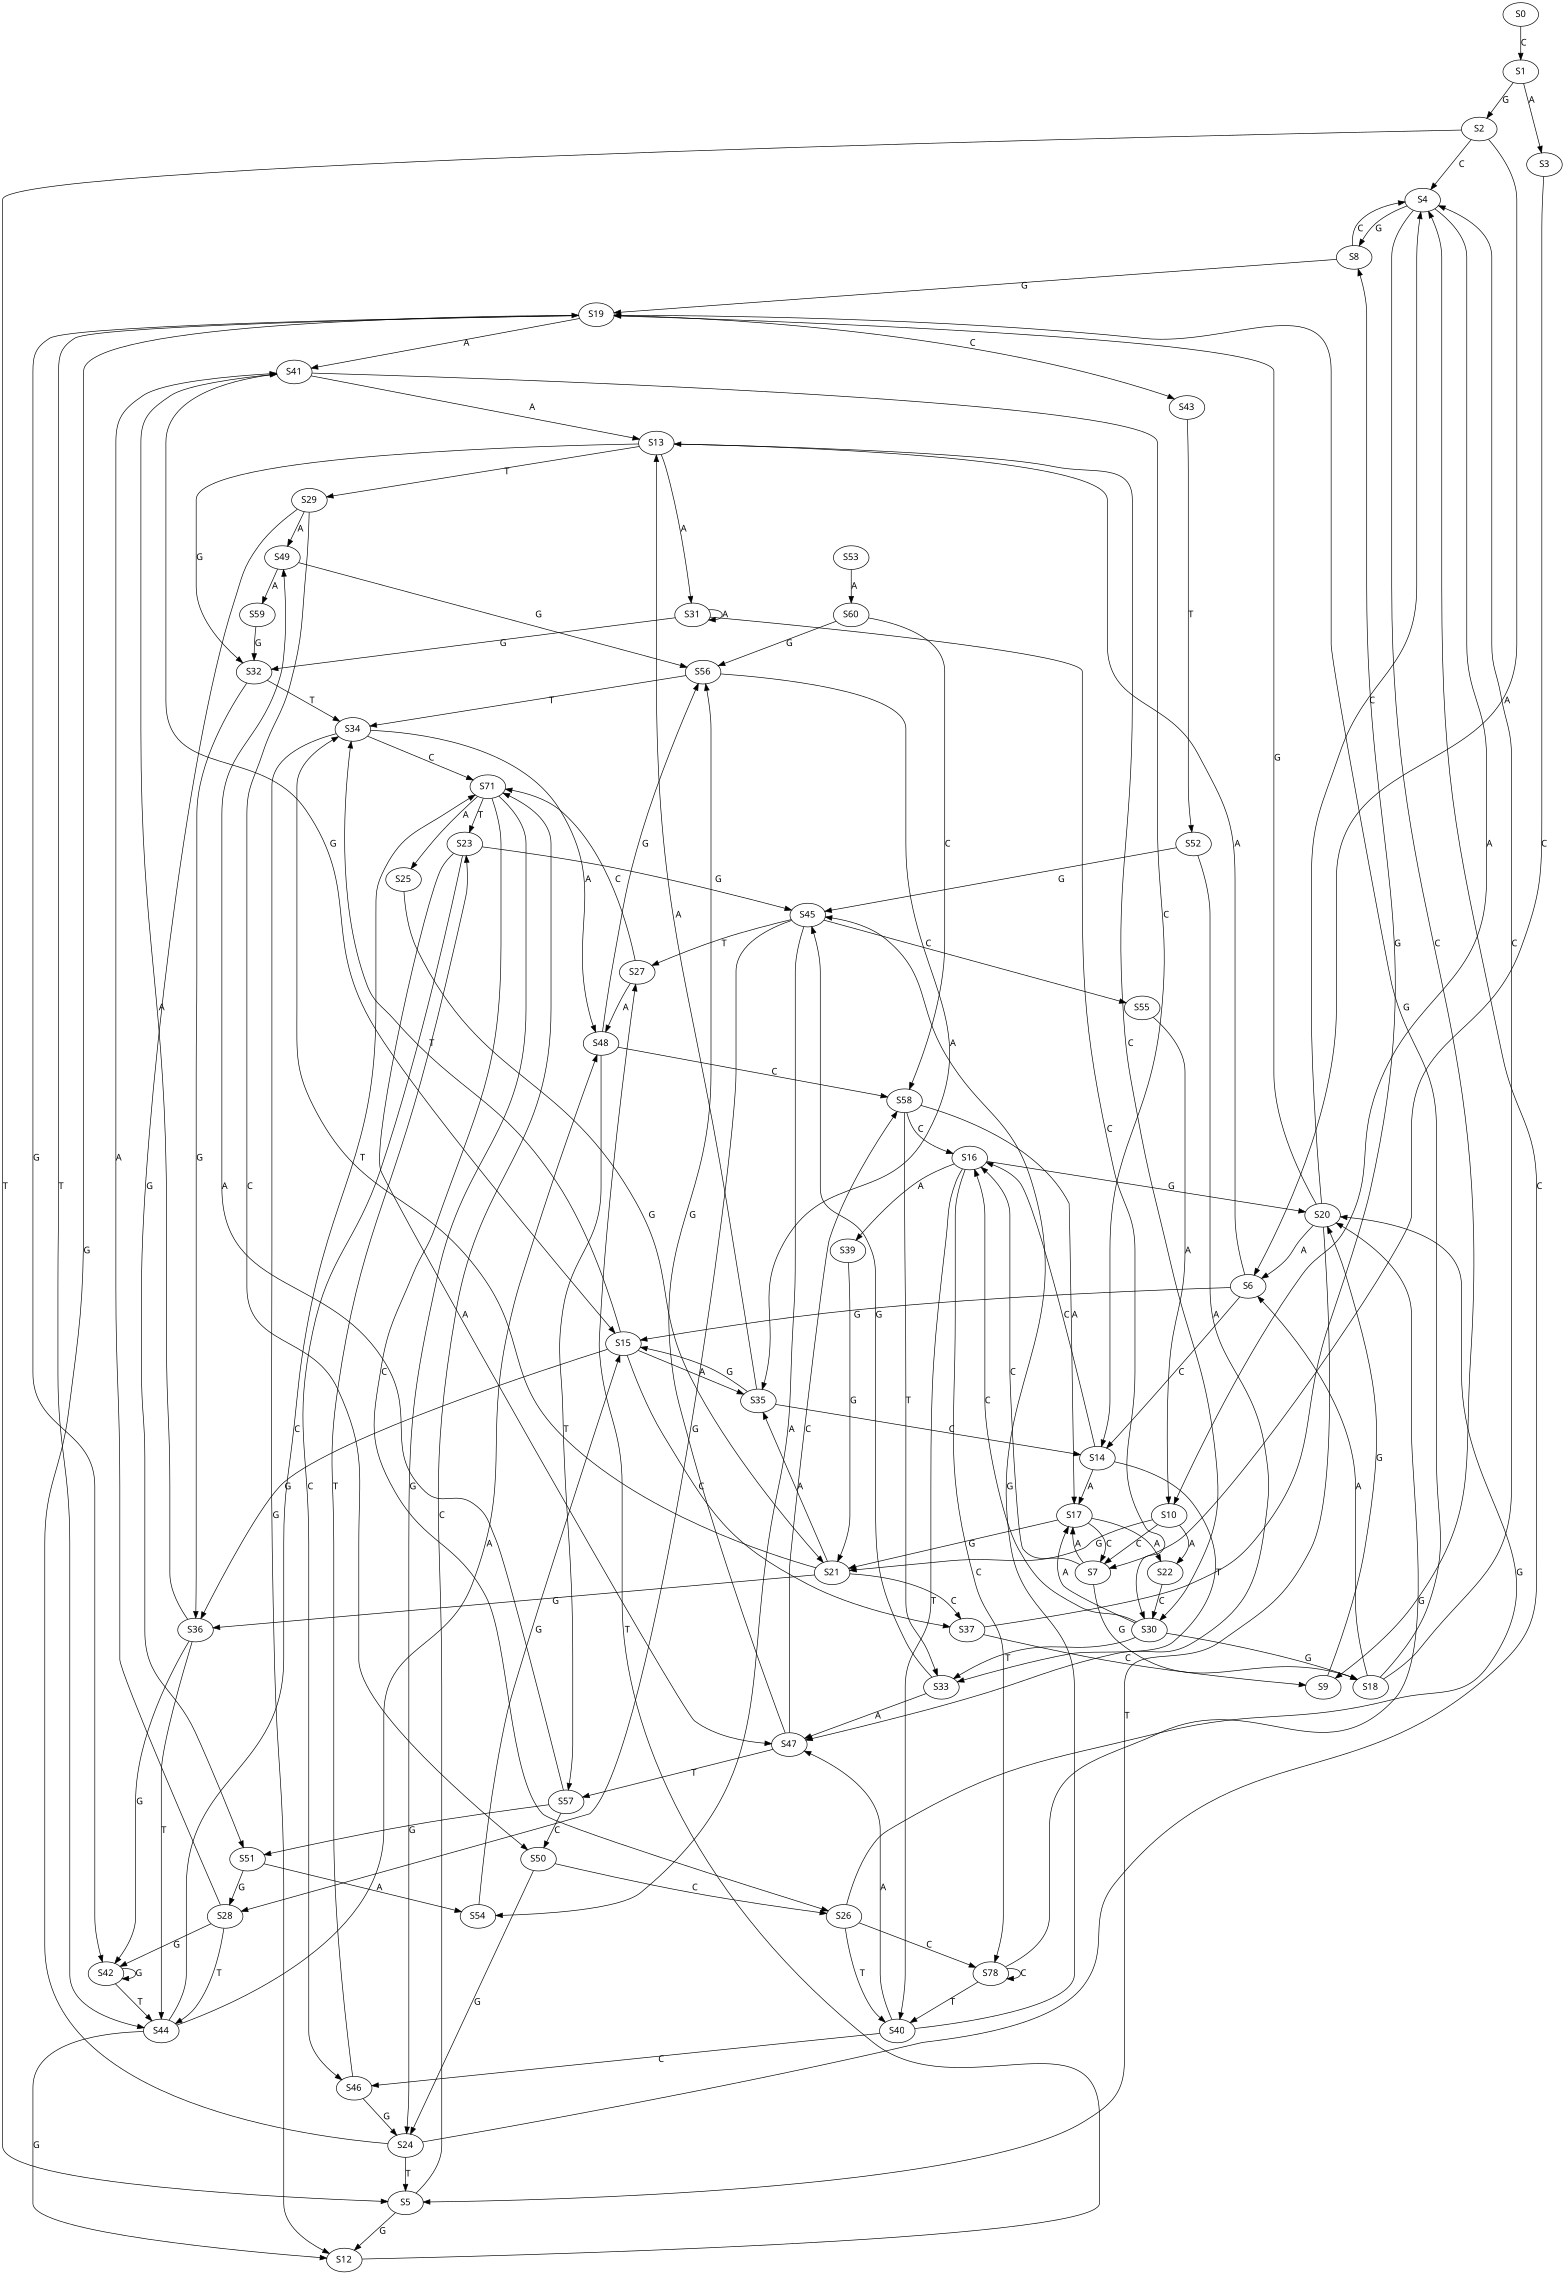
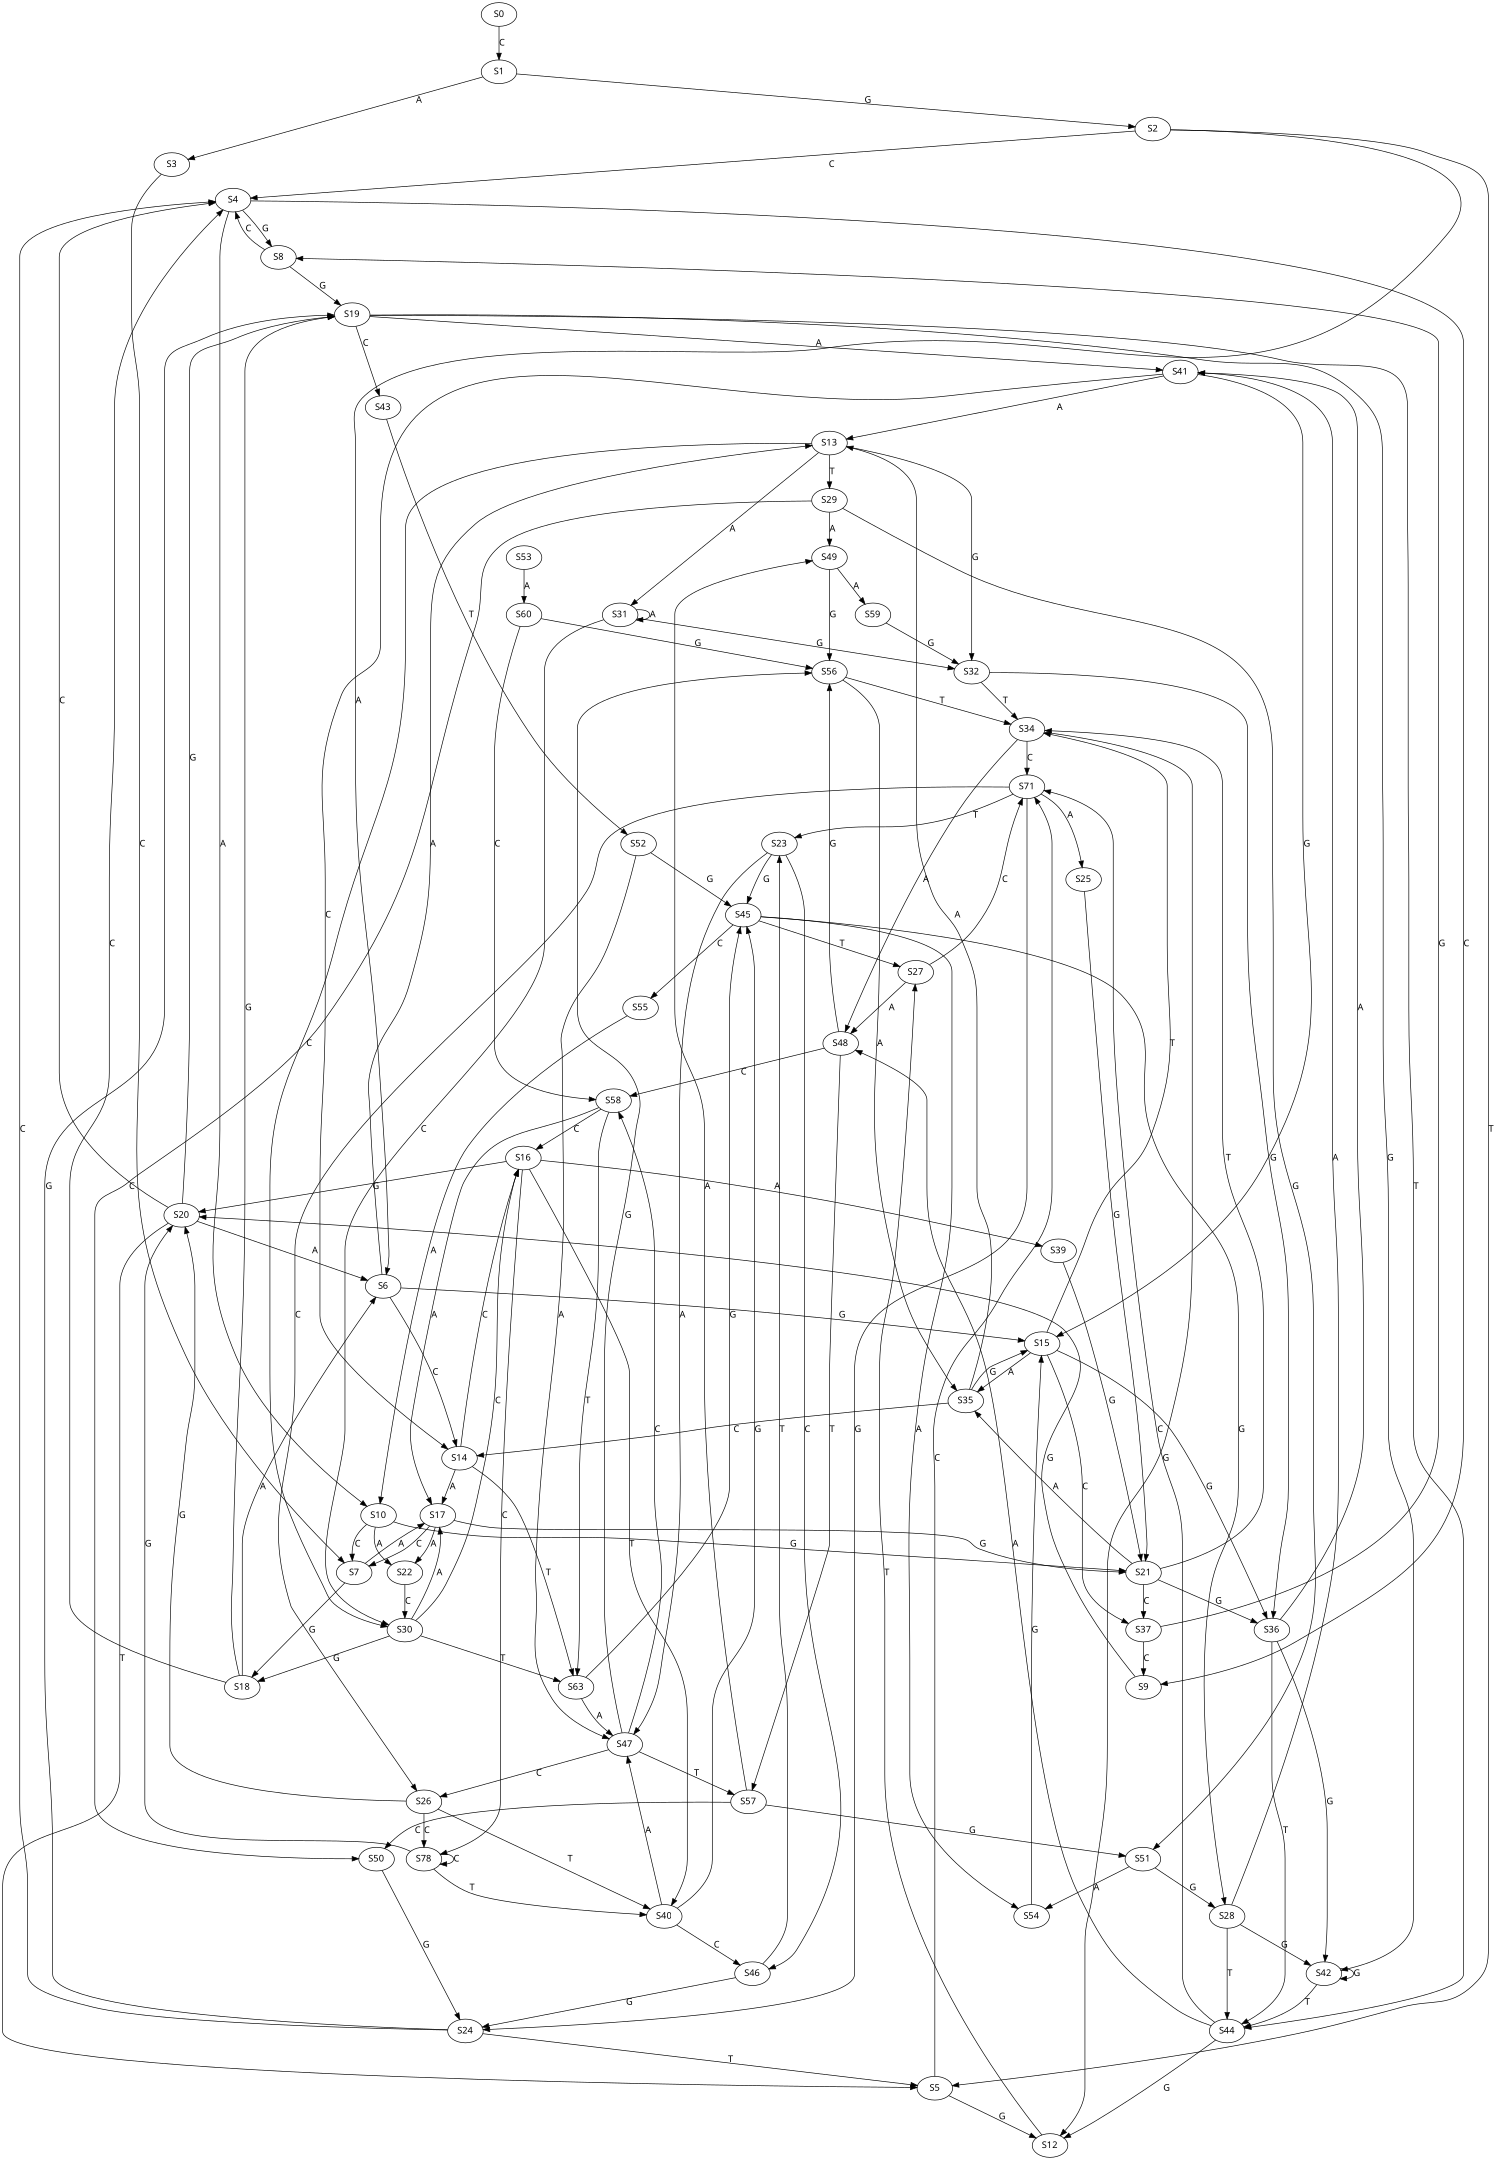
(1010, 1387) -> none
(941, 1687) -> (576, 1687)
(687, 1892) -> (528, 1772)
